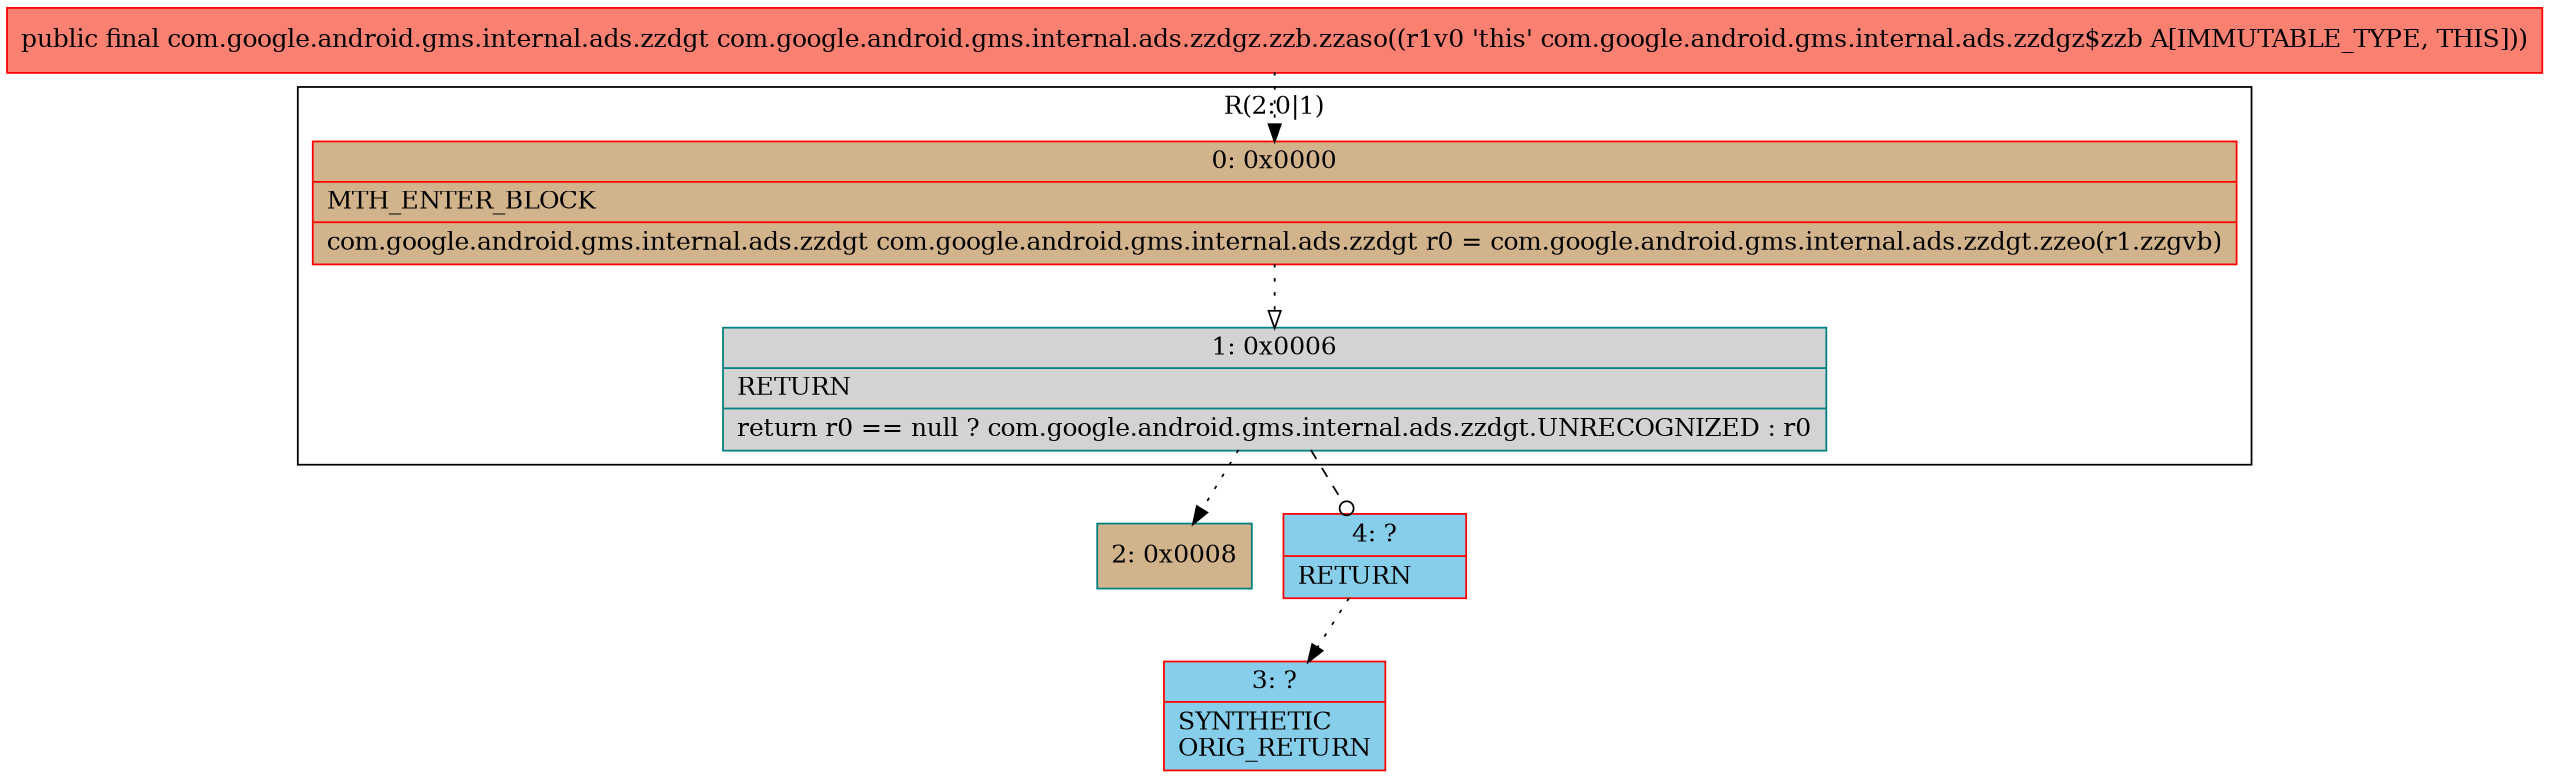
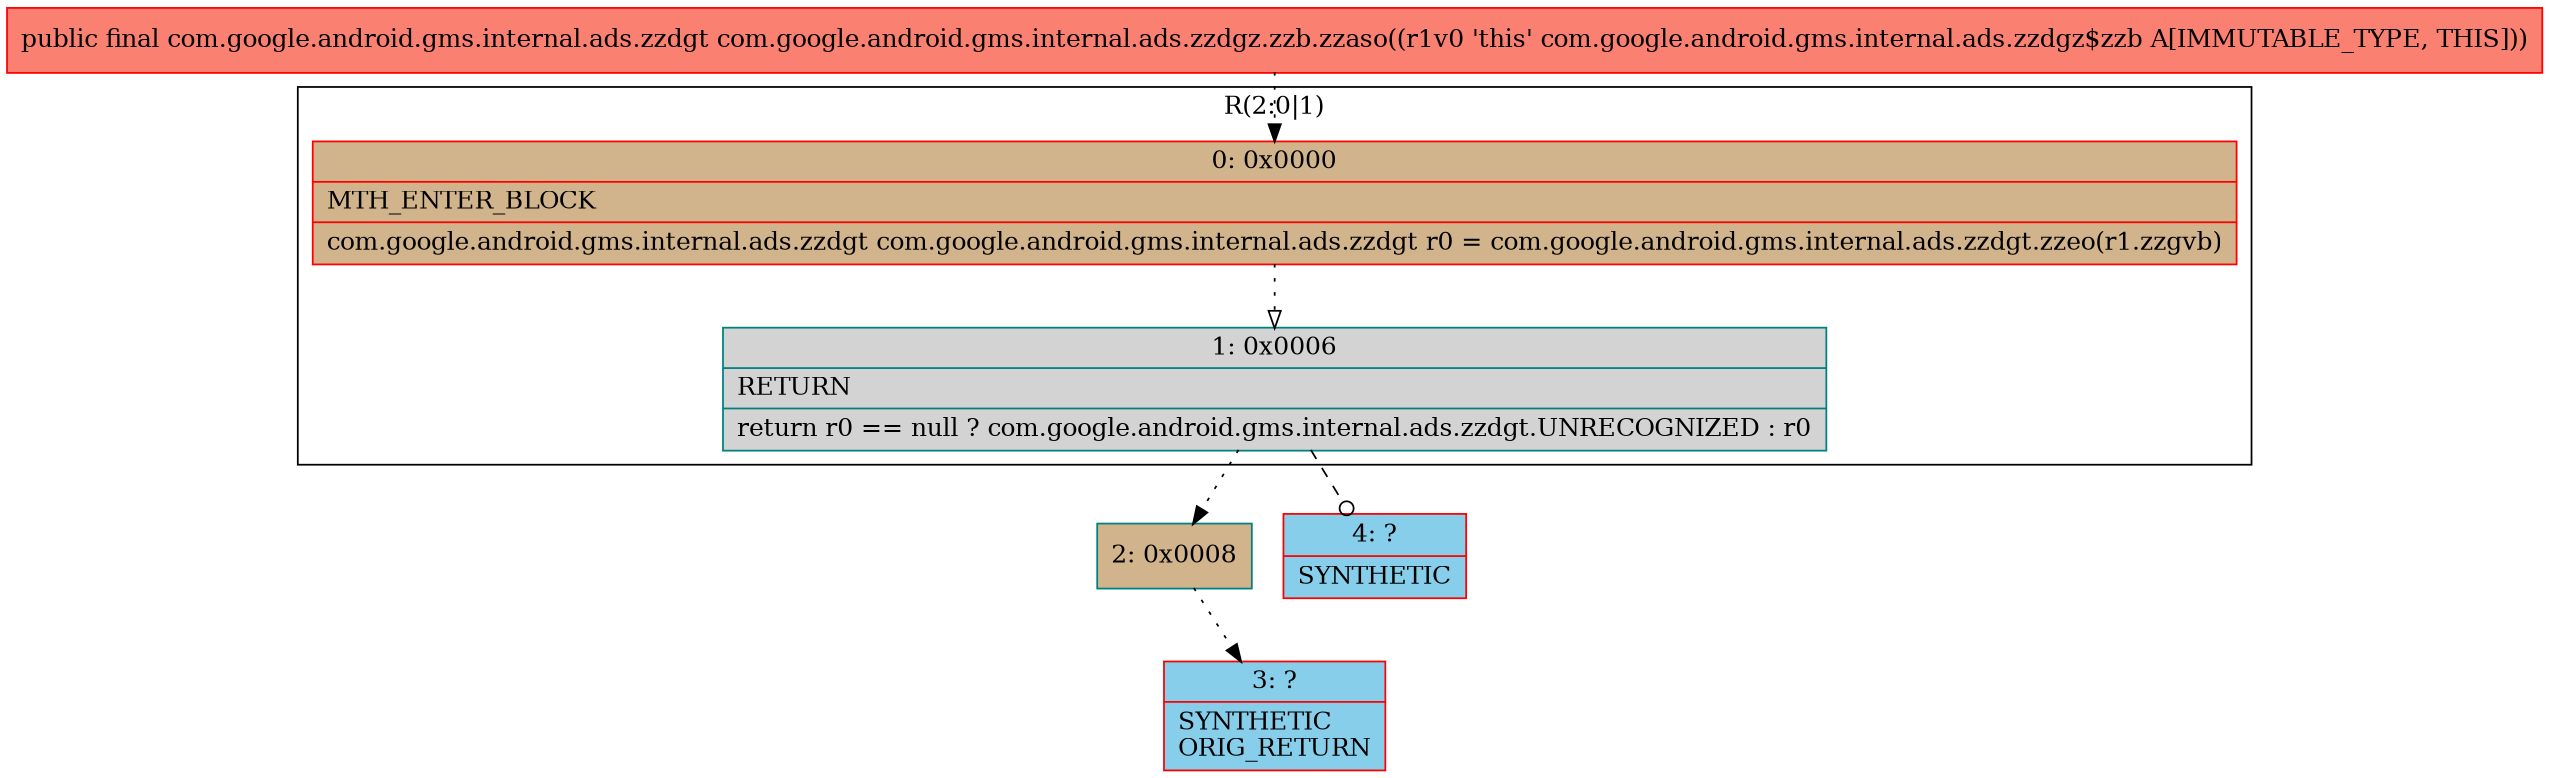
(1355, 576) -> (1375, 576)
(1333, 623) -> (1213, 617)
